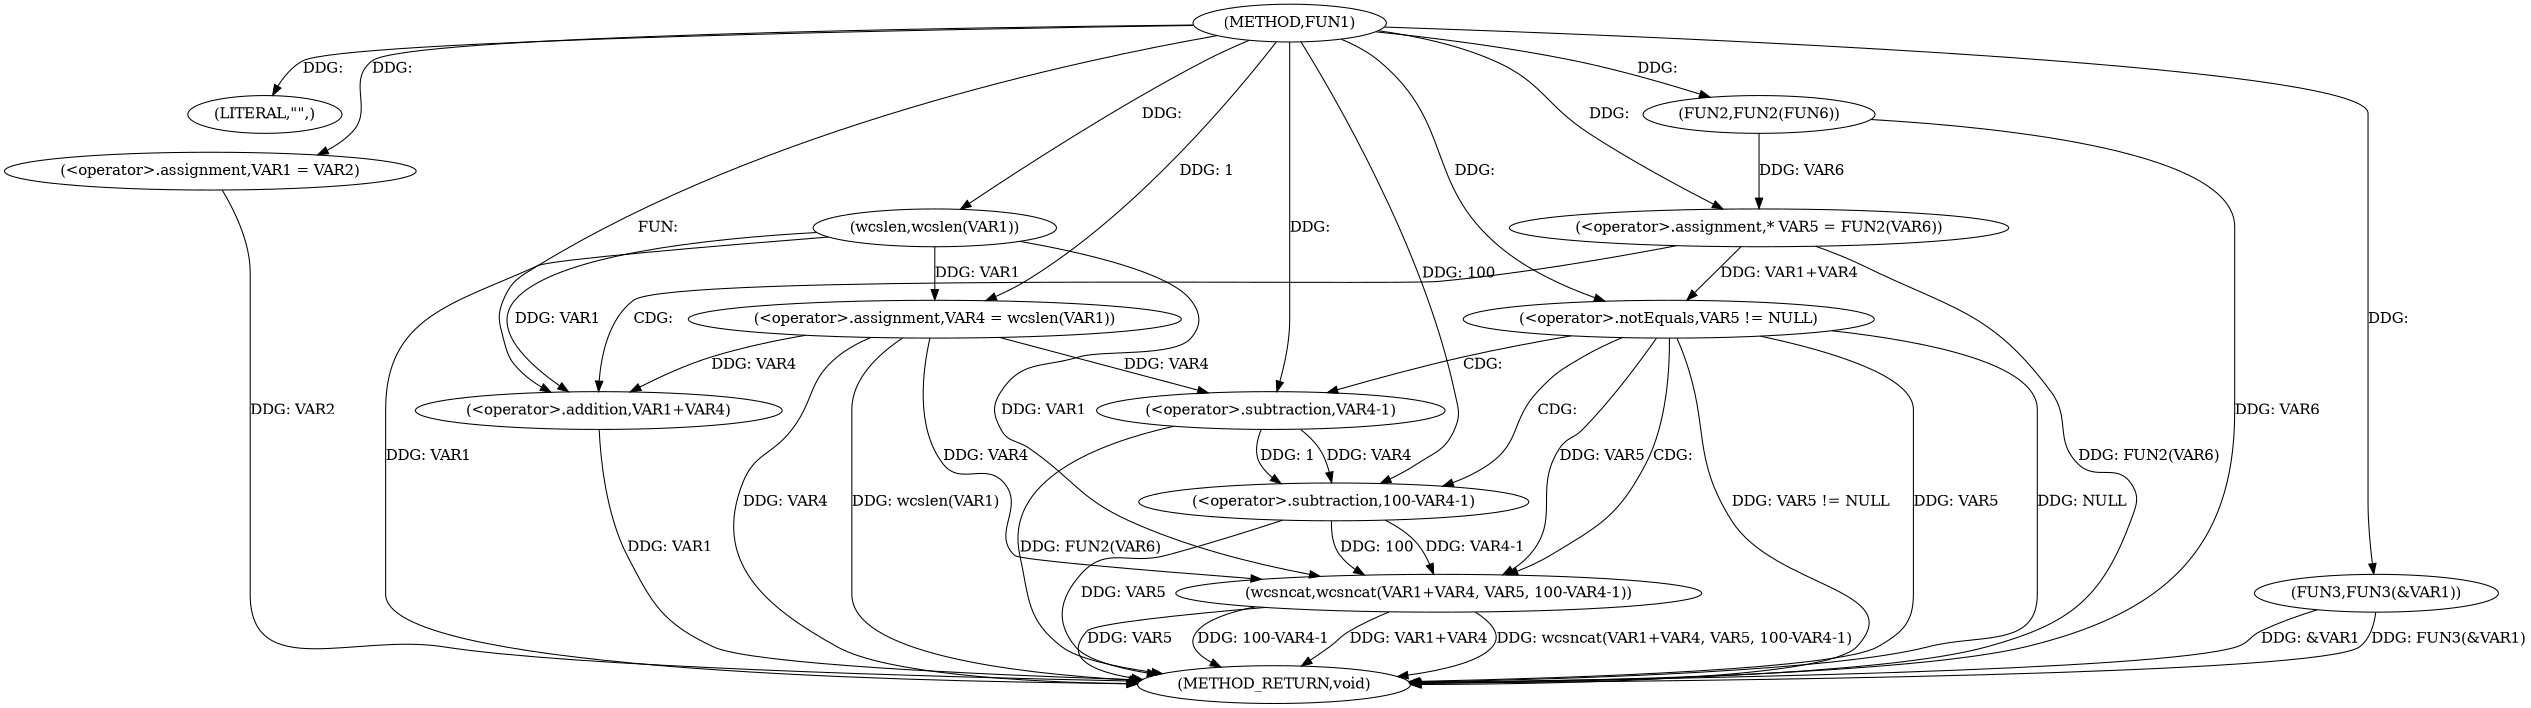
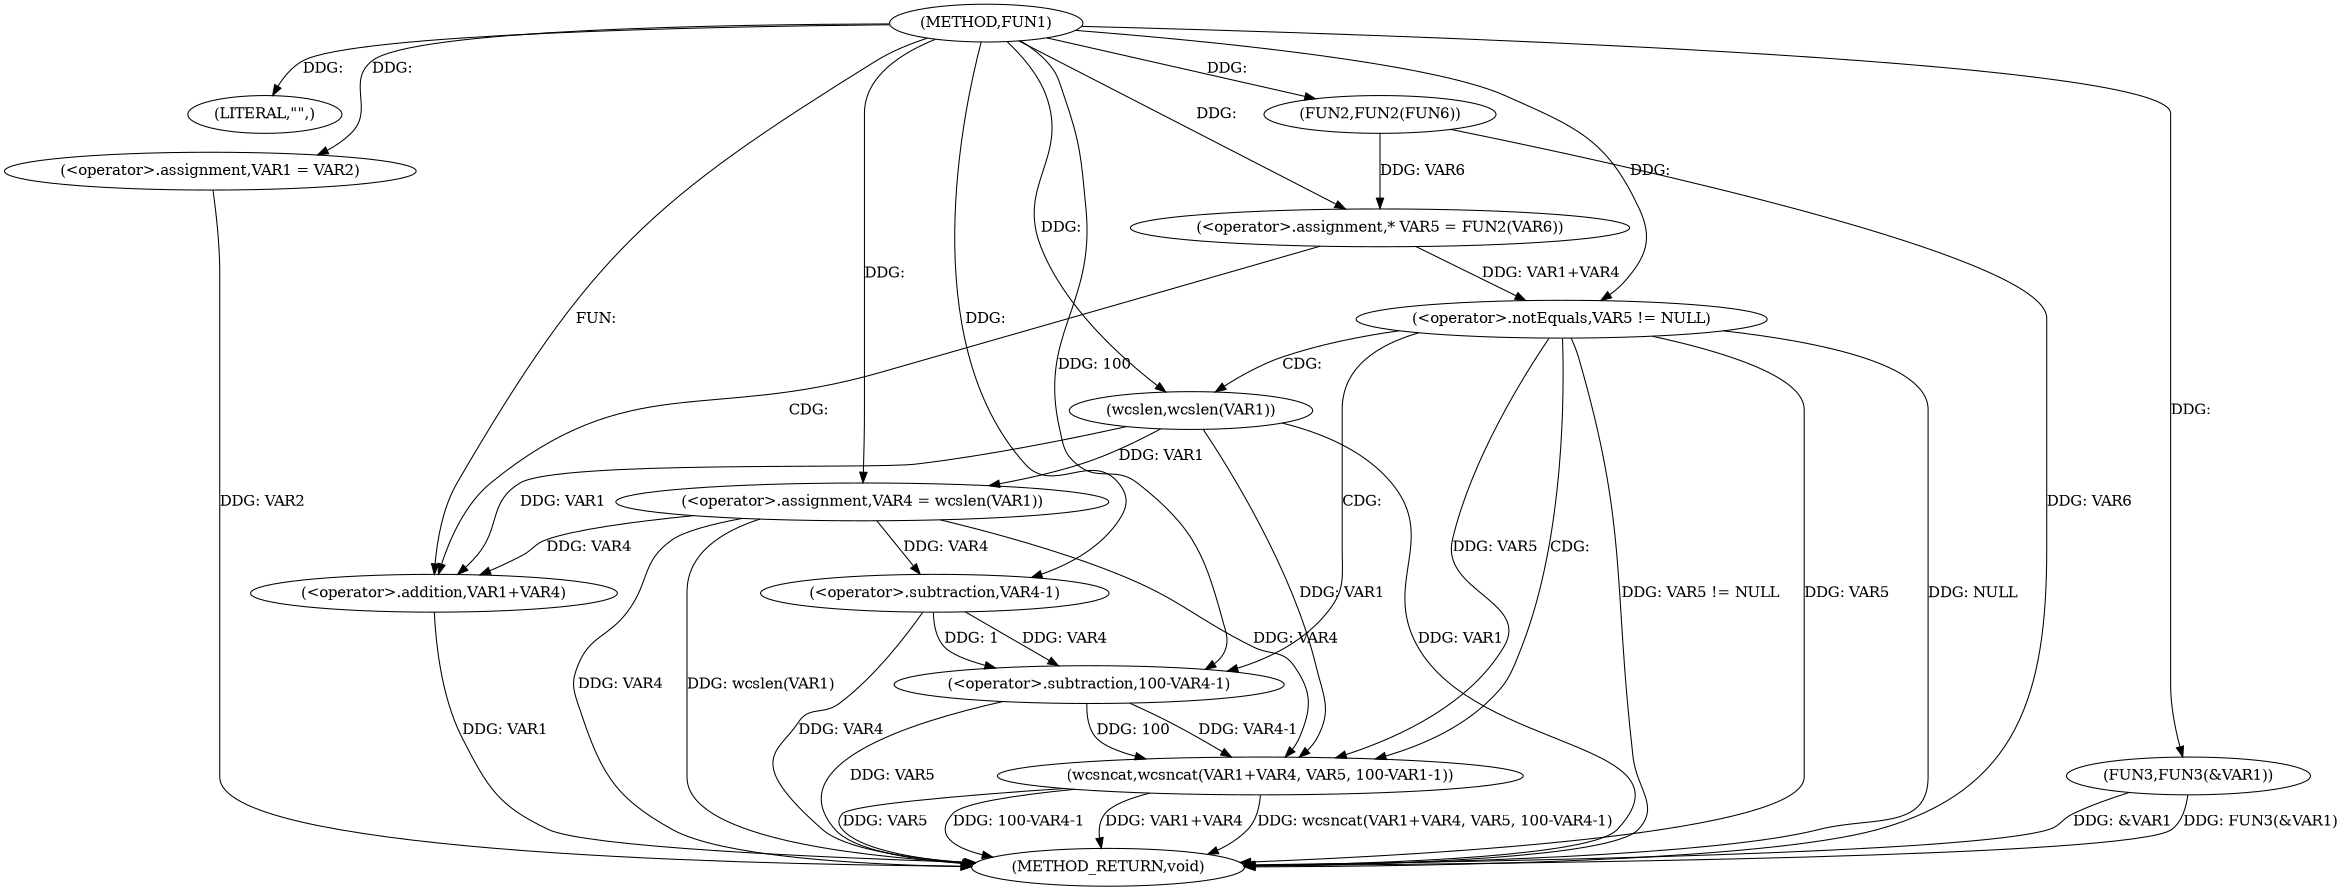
(1207, 171) -> (887, 274)
(1453, 359) -> (1308, 349)
(1091, 548) -> (841, 730)
(1439, 593) -> (1260, 776)
(2030, 632) -> none
